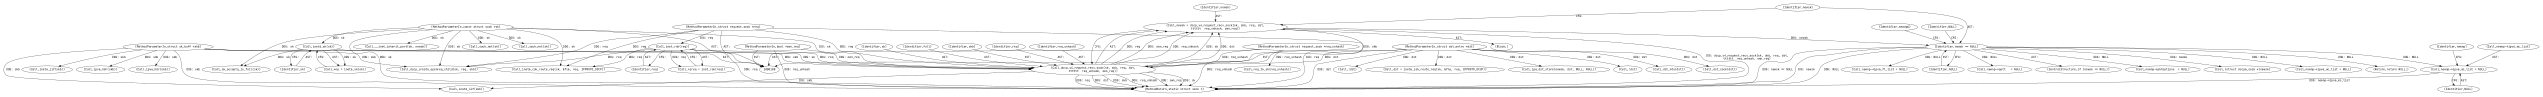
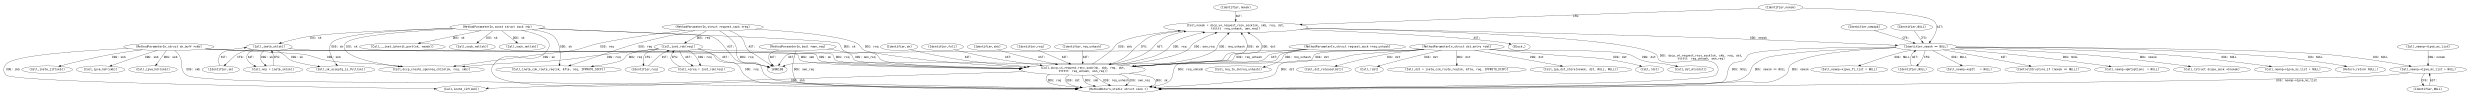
(2452, 47) -> none
(2496, 57) -> (2437, 57)
(797, 70) -> (804, 70)
(1720, 70) -> (1324, 70)
